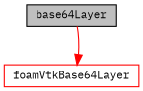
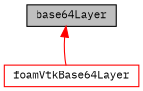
(79, 40) -> (64, 51)
